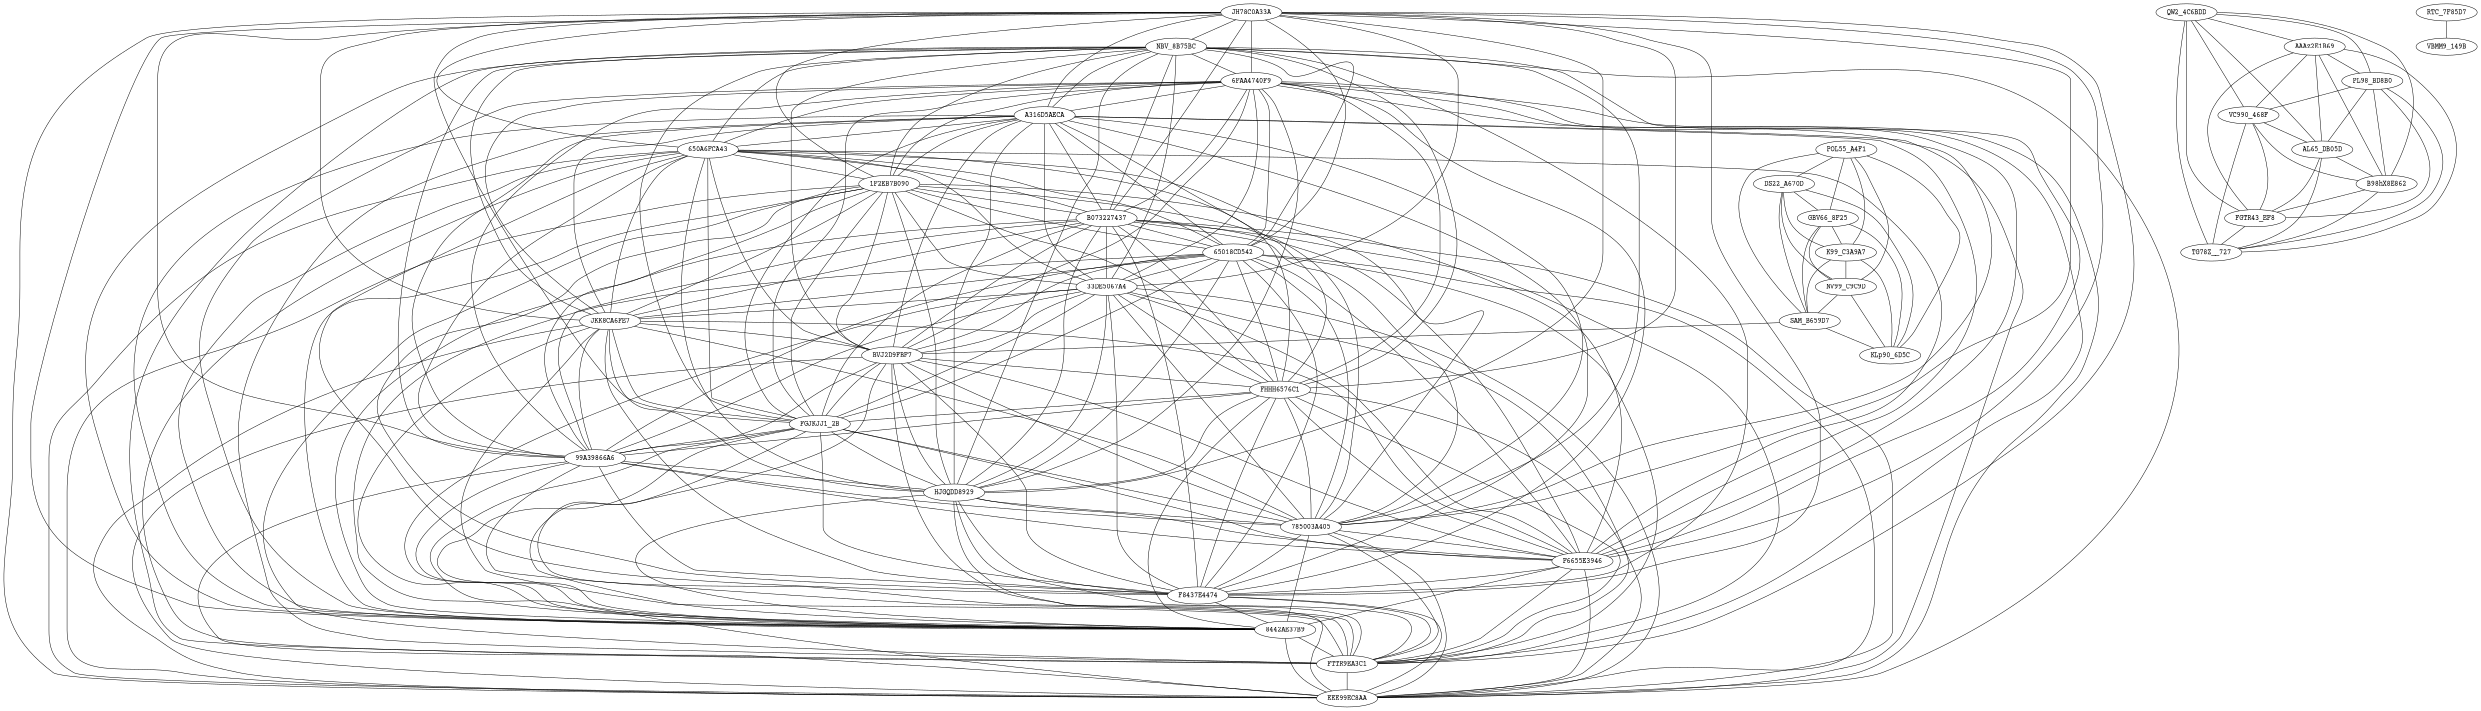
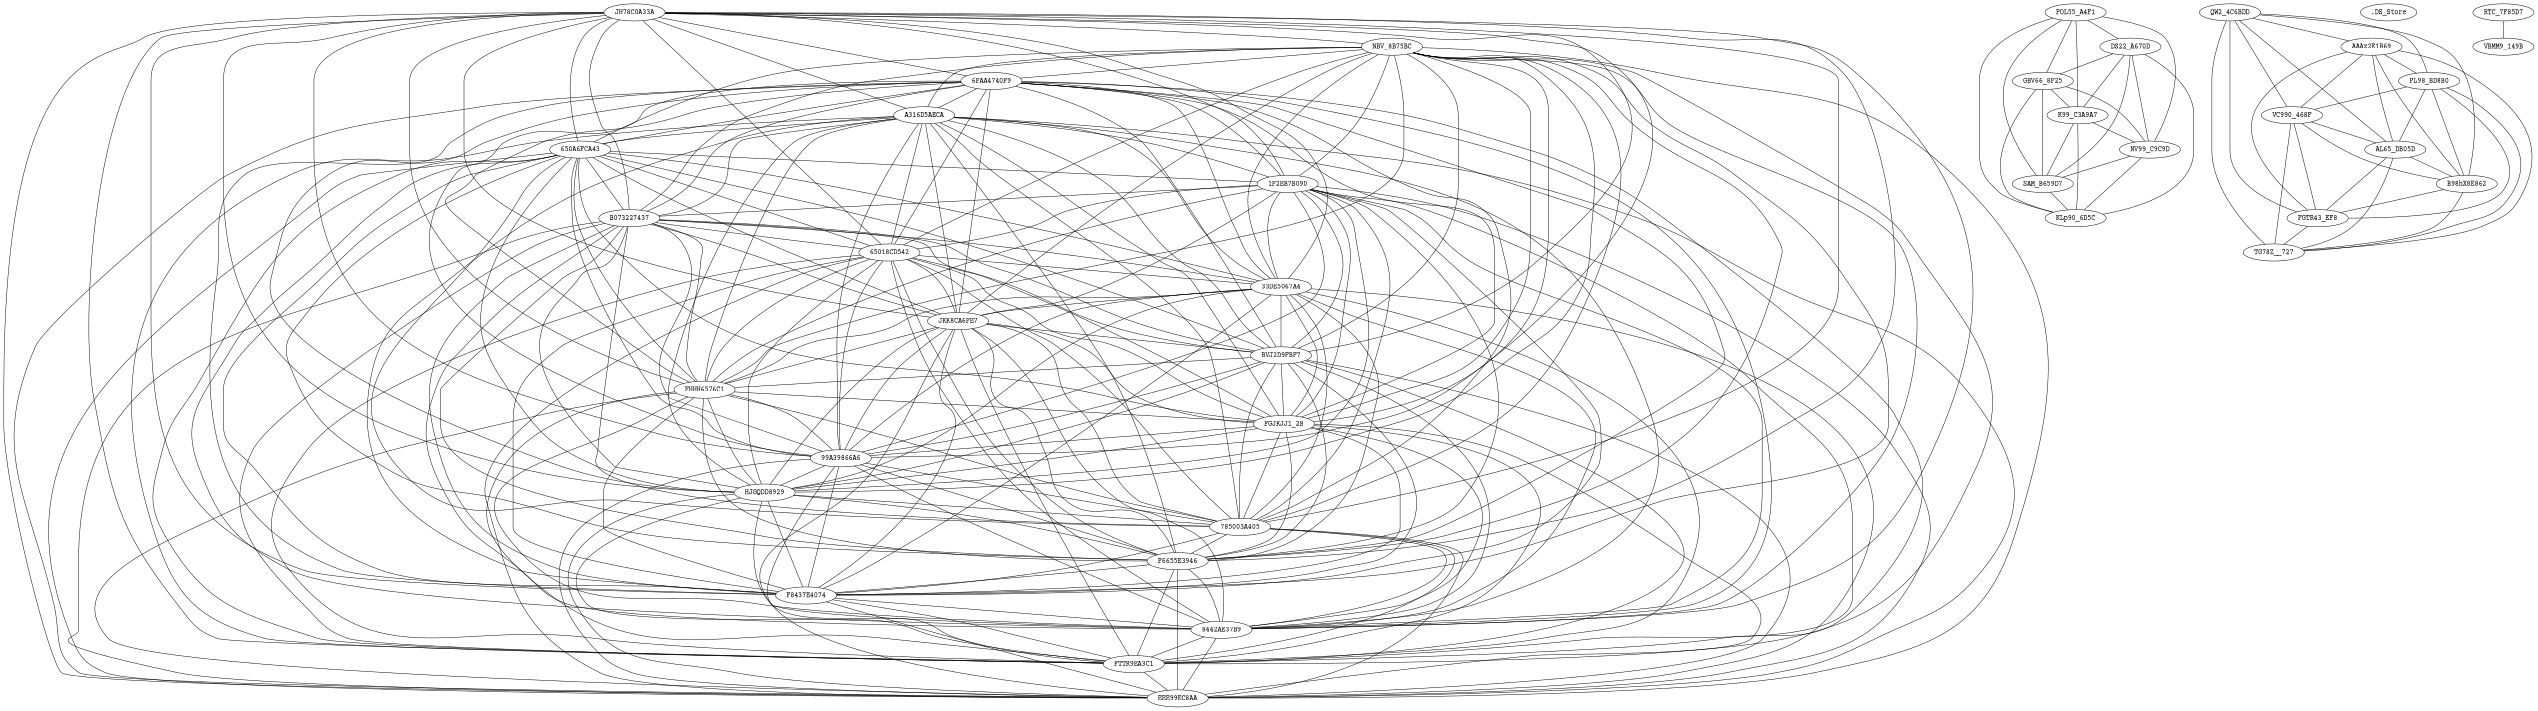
none -> (2389, 12)
(1351, 338) -> (1382, 35)
none -> (831, 355)
(1198, 595) -> (806, 595)
